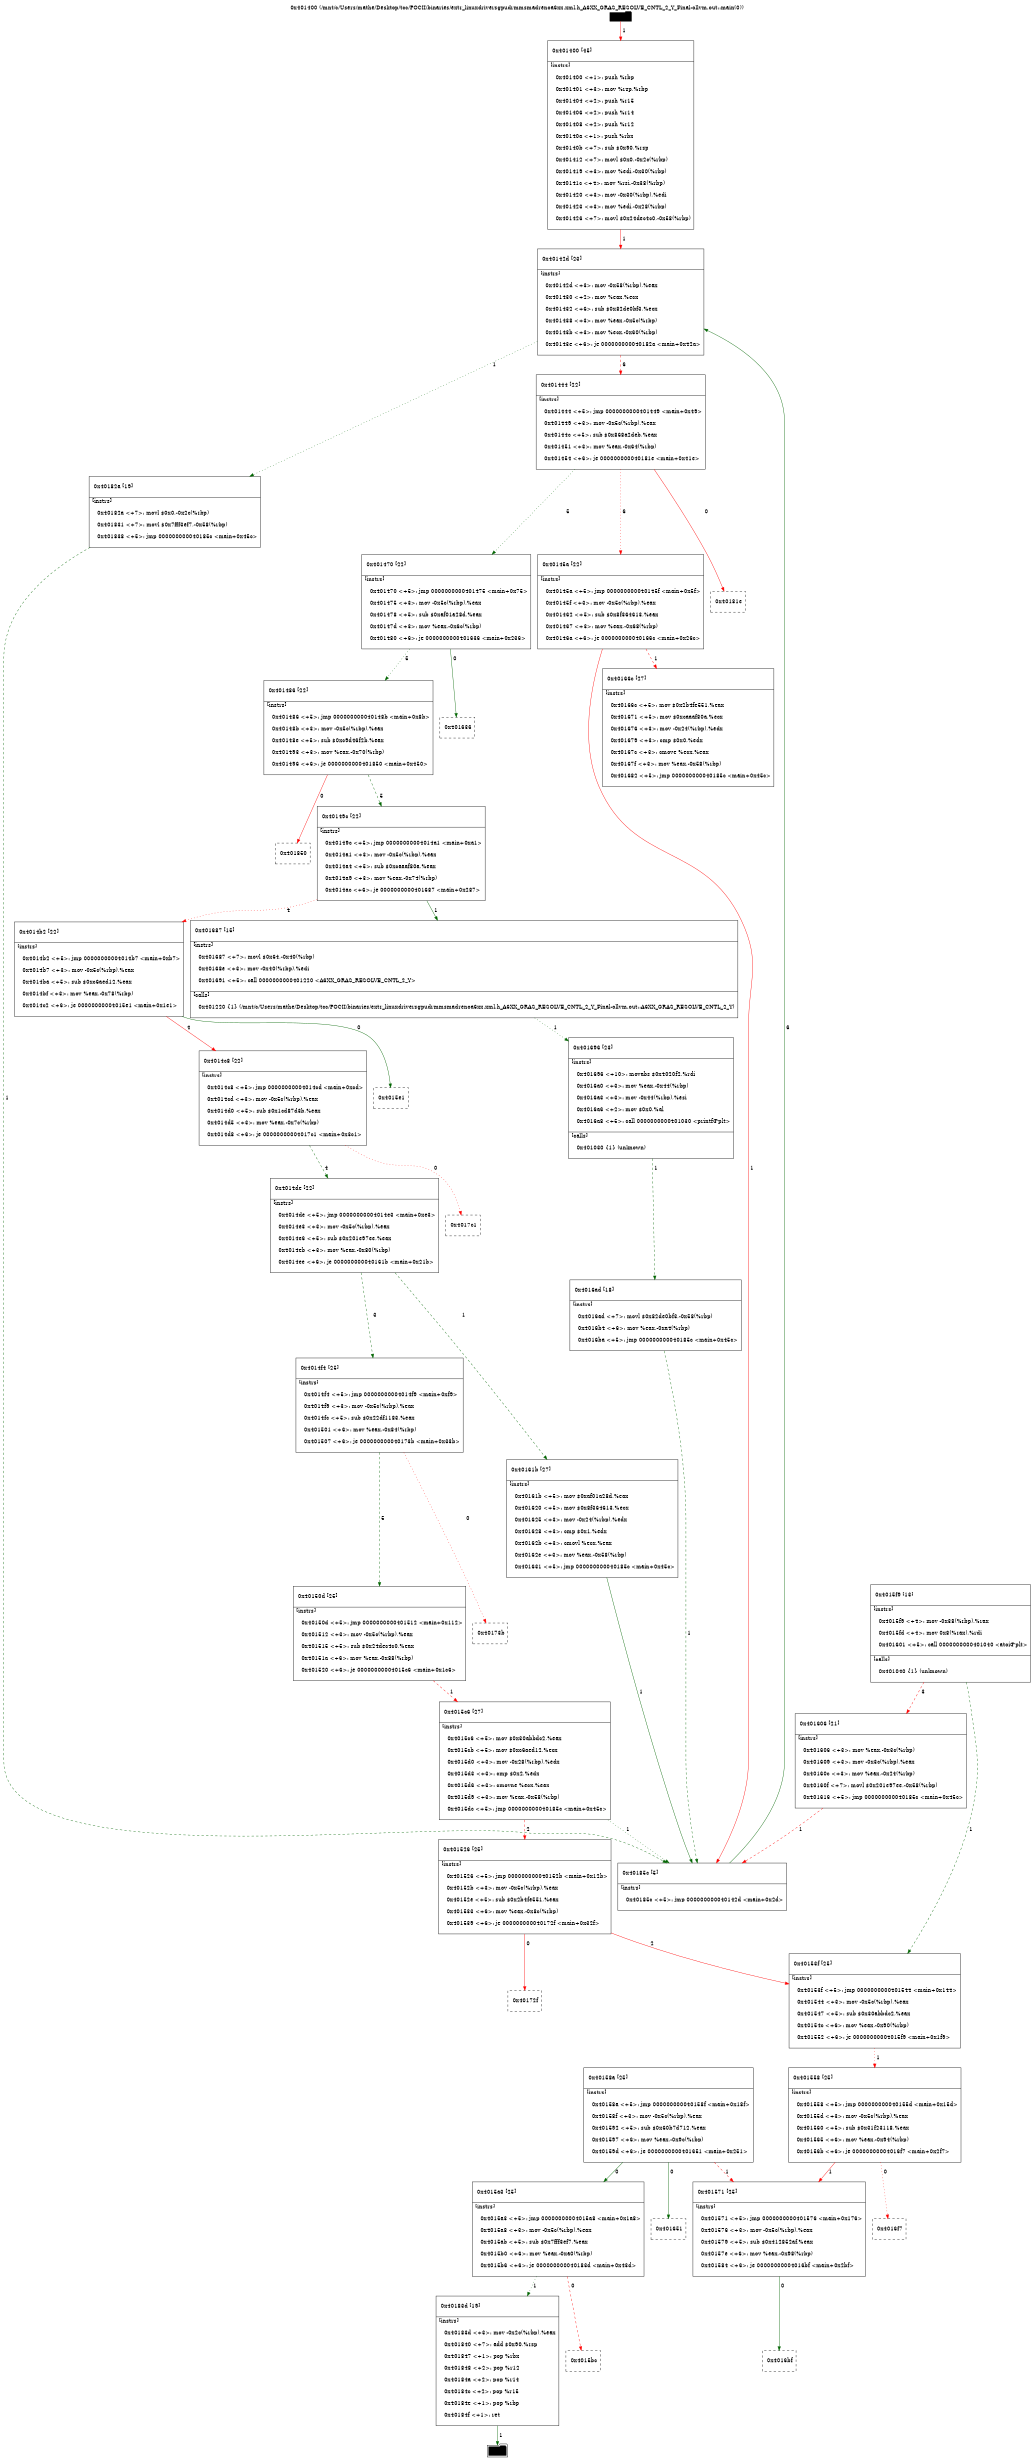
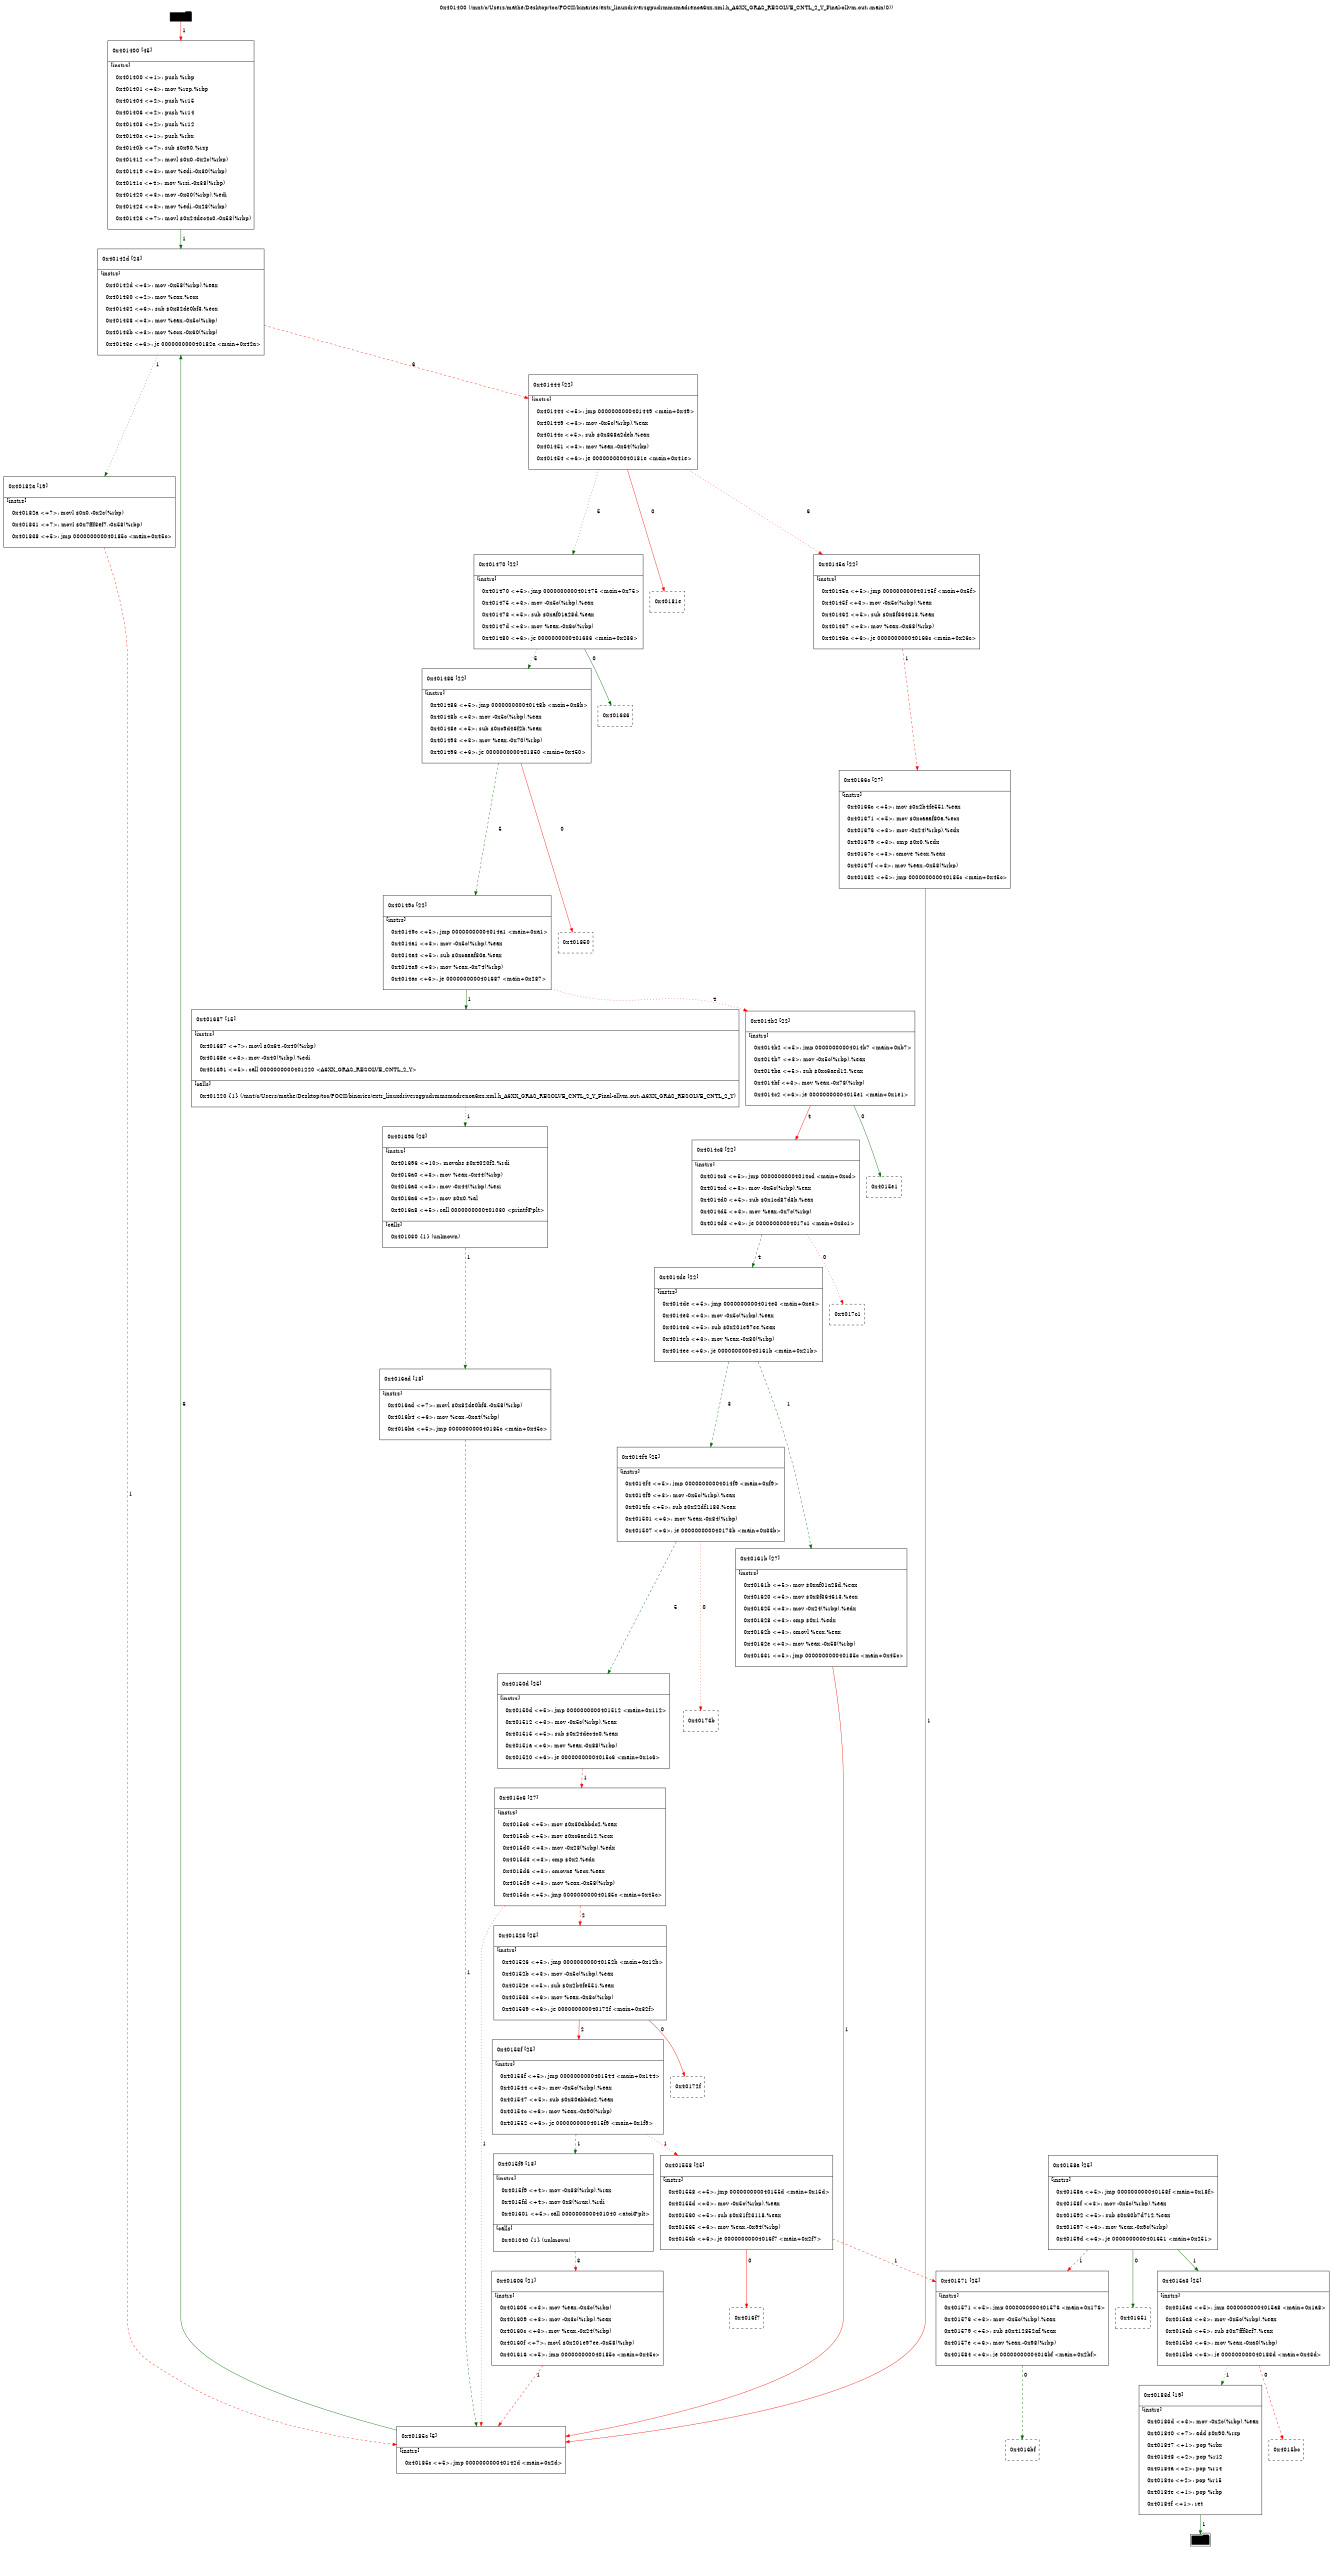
(621, 237) -> (181, 237)
(748, 1222) -> (926, 1800)
(4, 1483) -> (127, 1587)
(645, 1720) -> (843, 2147)
(969, 1822) -> (576, 2142)
(637, 1840) -> (481, 2161)
(828, 2171) -> (883, 2260)
(616, 2172) -> (1194, 2261)
(884, 2189) -> (747, 2277)
(779, 2312) -> (1022, 2401)
